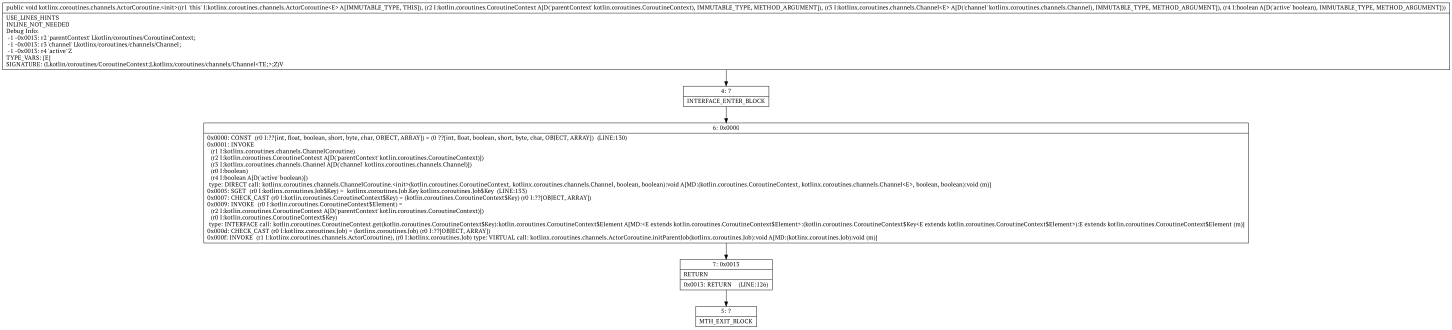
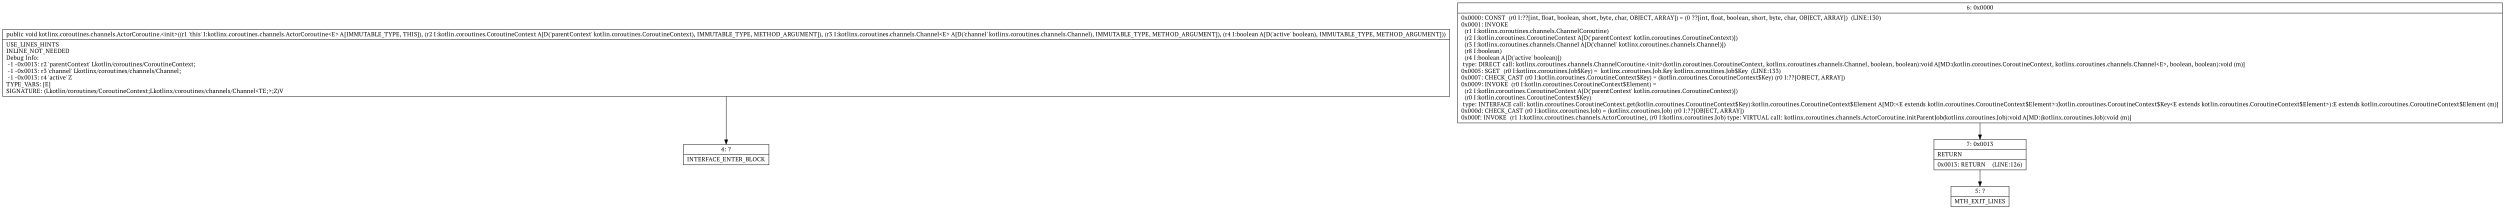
(726, 113) -> none
(228, 171) -> (1482, 51)
(726, 321) -> (1980, 201)
